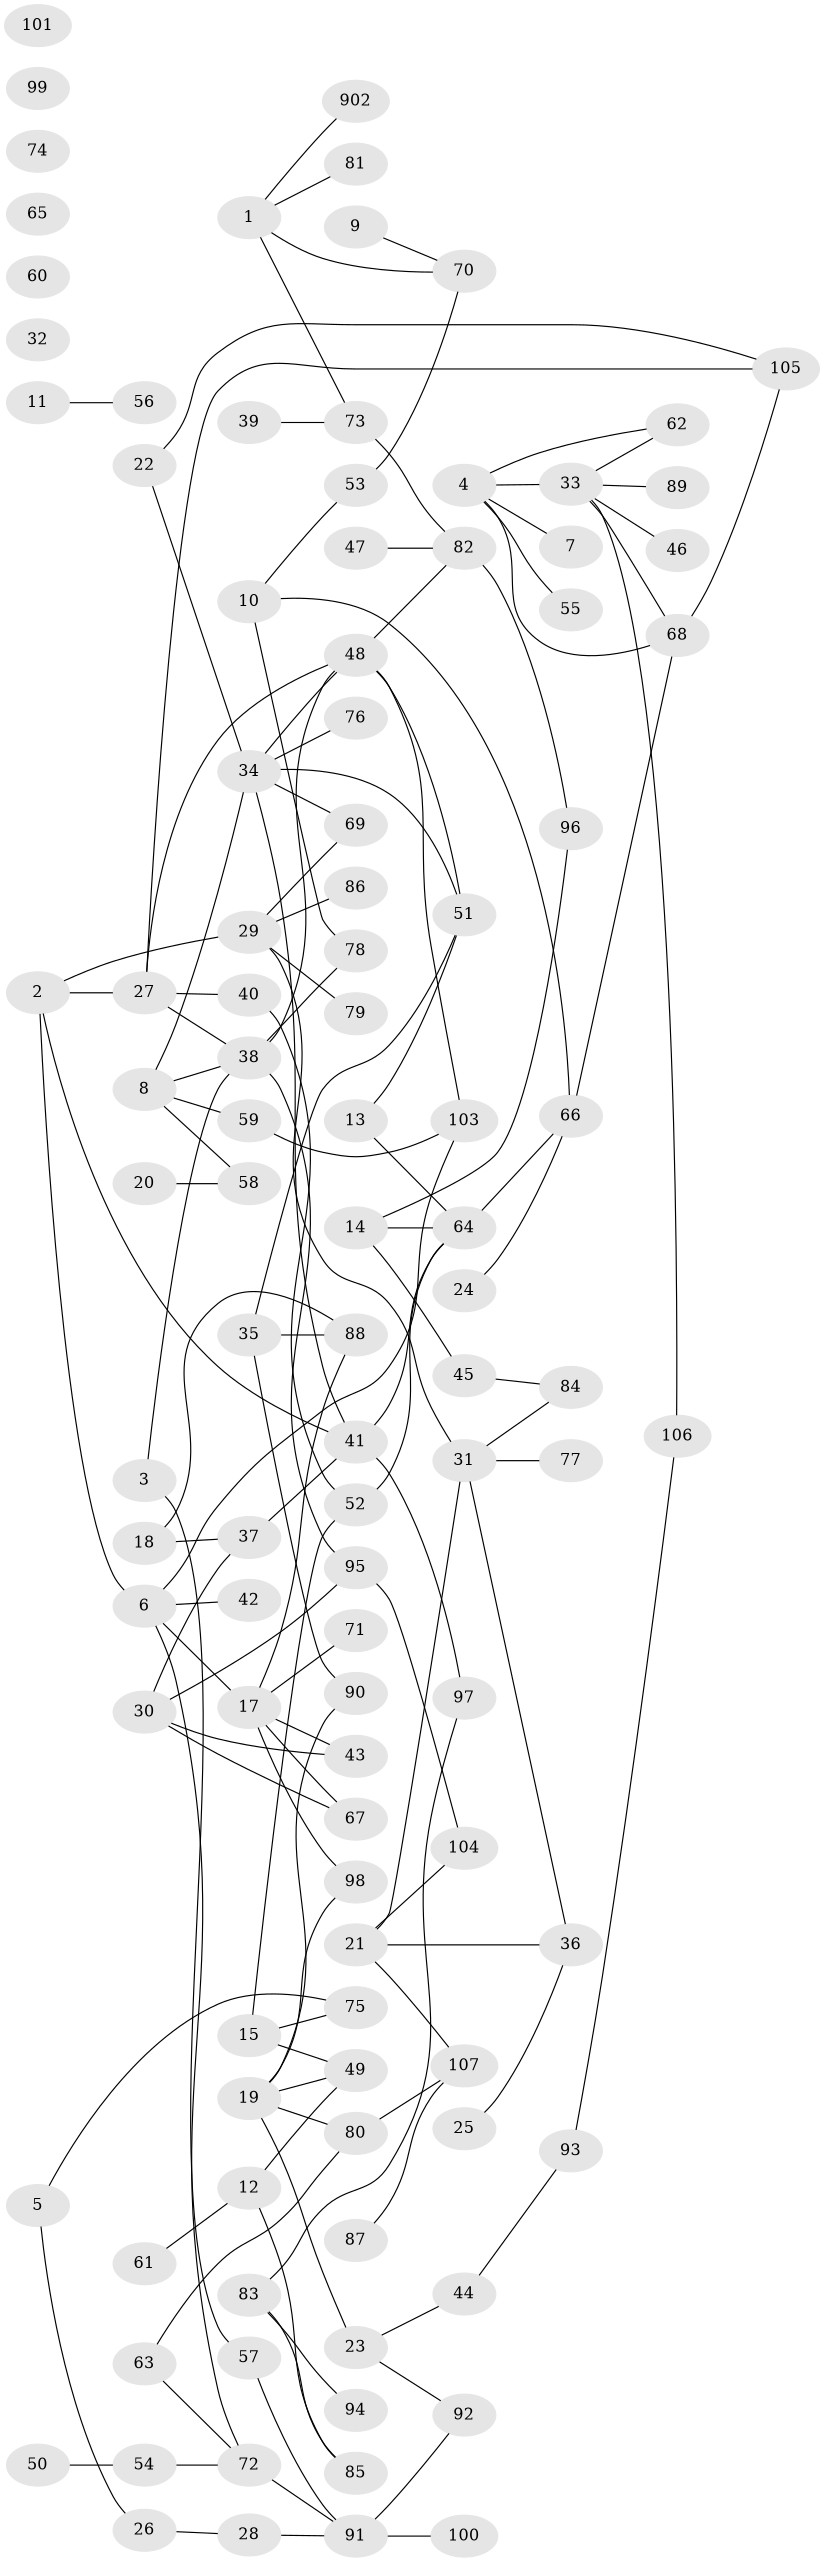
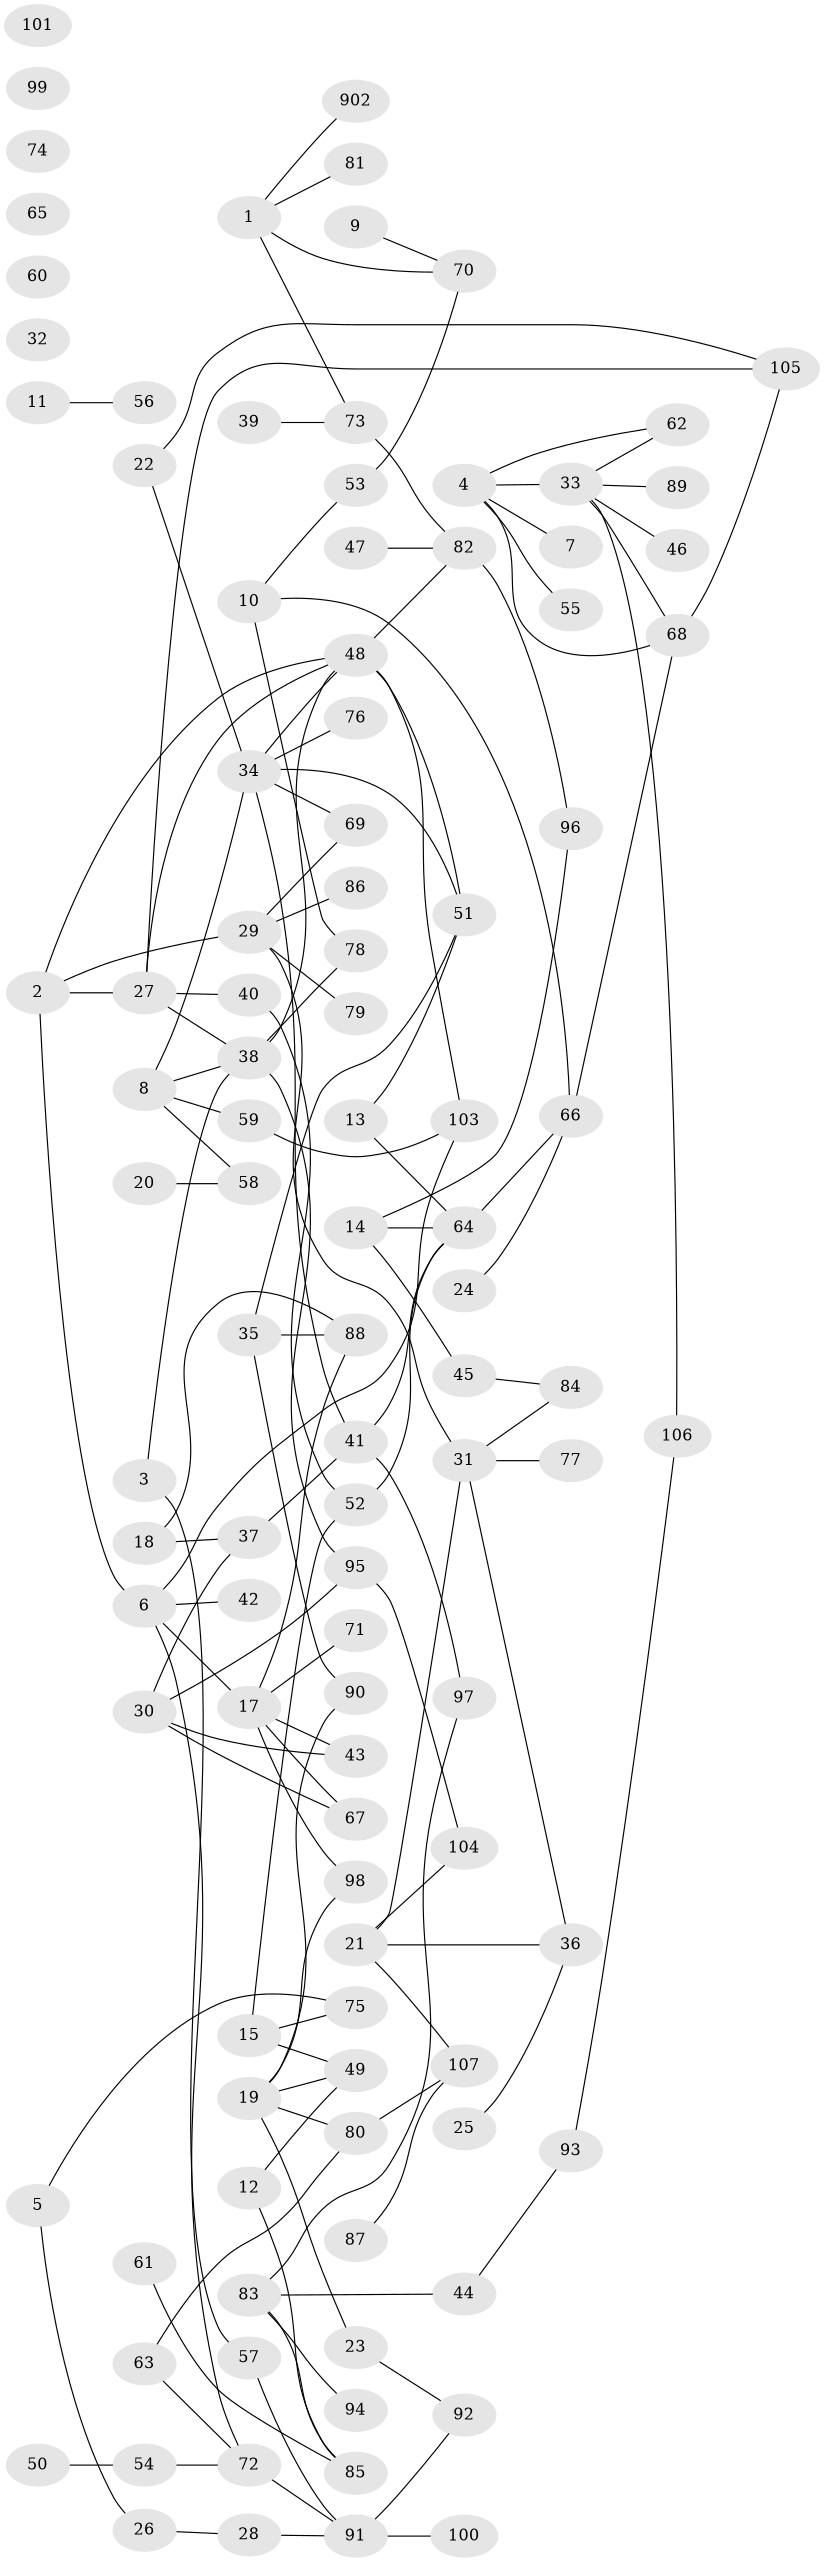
(135, 1260) -> (146, 776)
(205, 2220) -> (232, 2401)
(410, 2321) -> (357, 2295)
